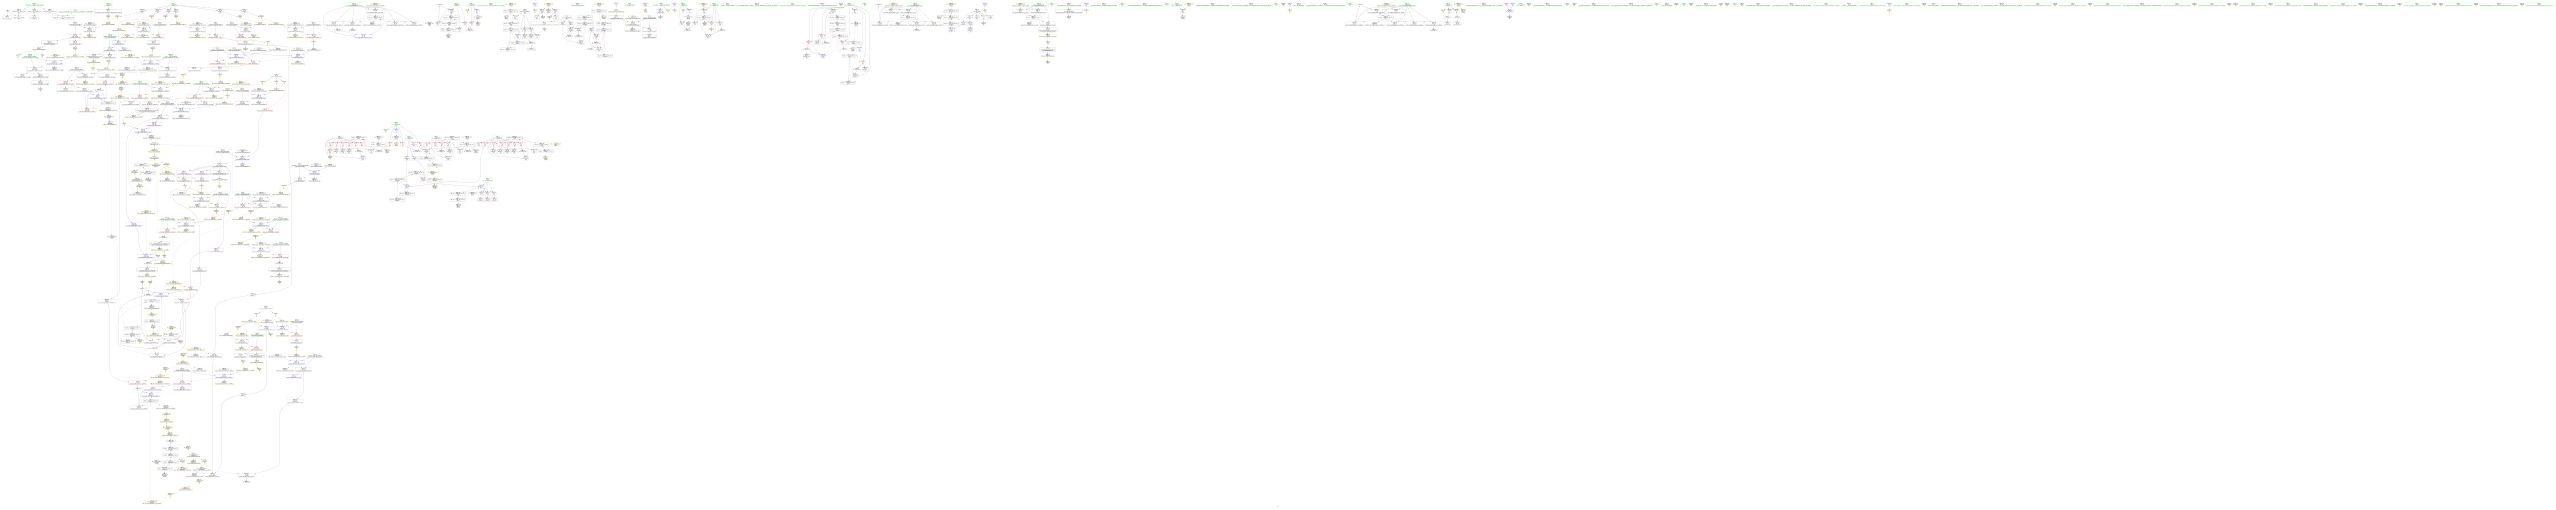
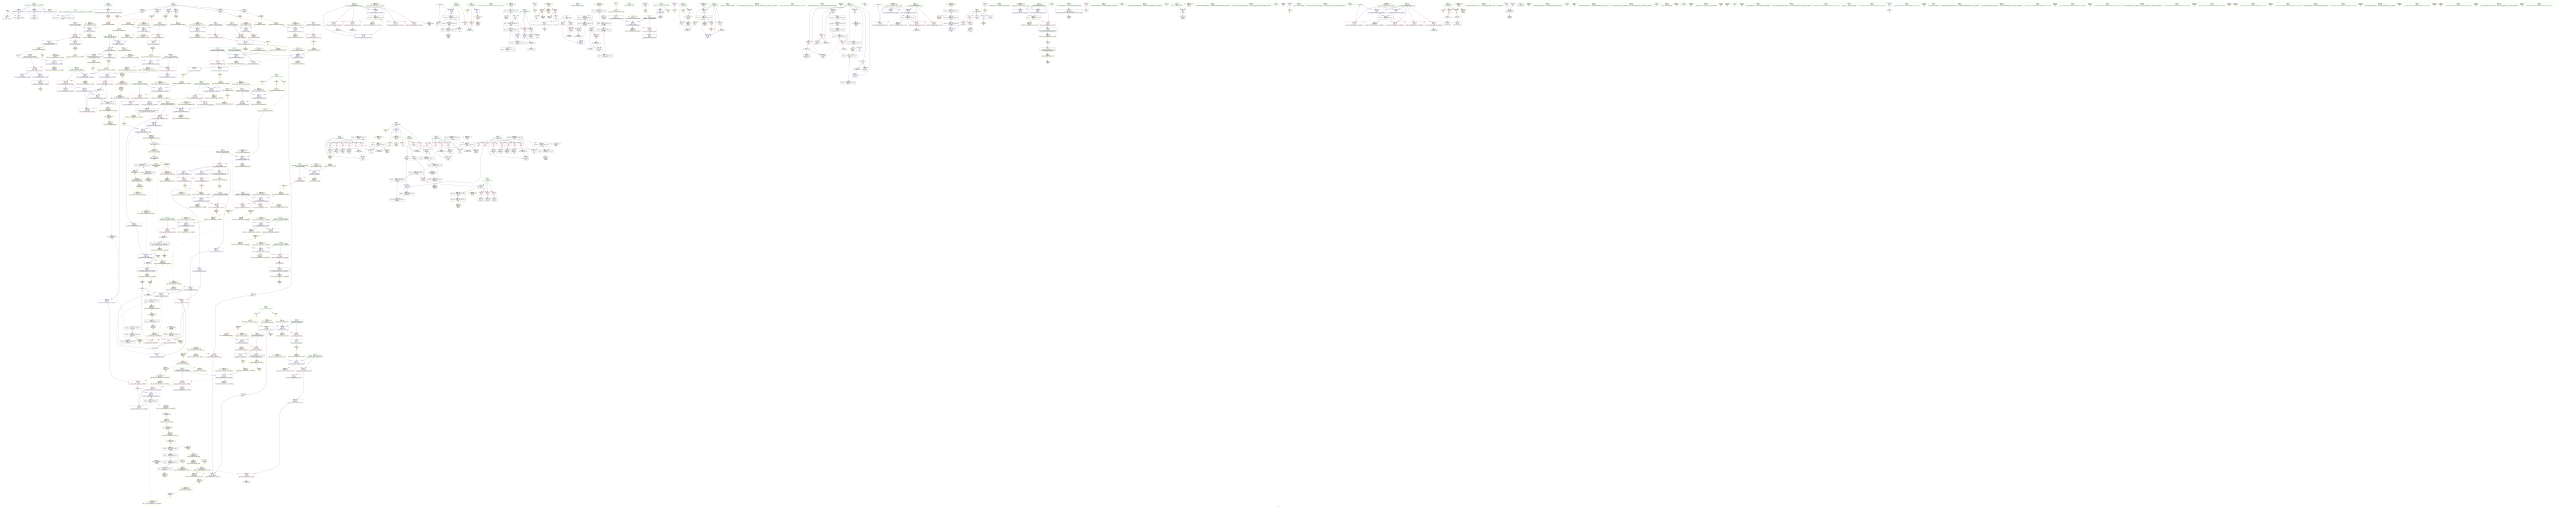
none -> (999, 5)
